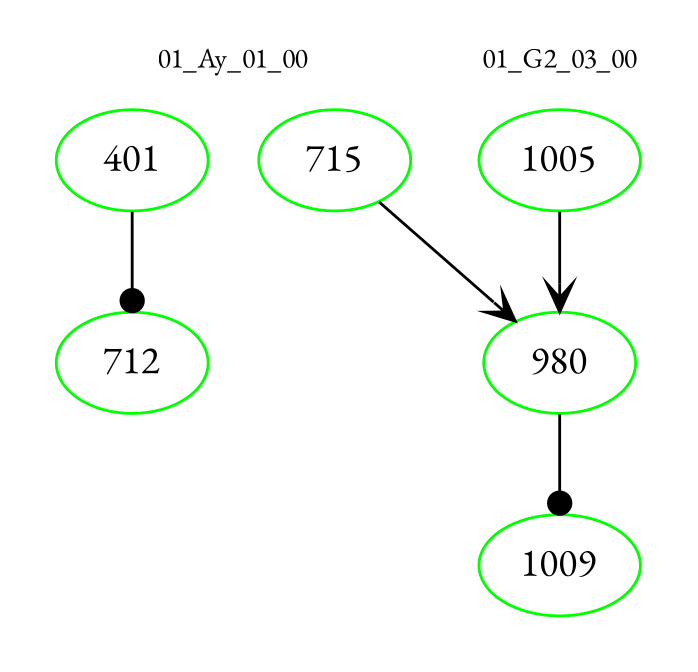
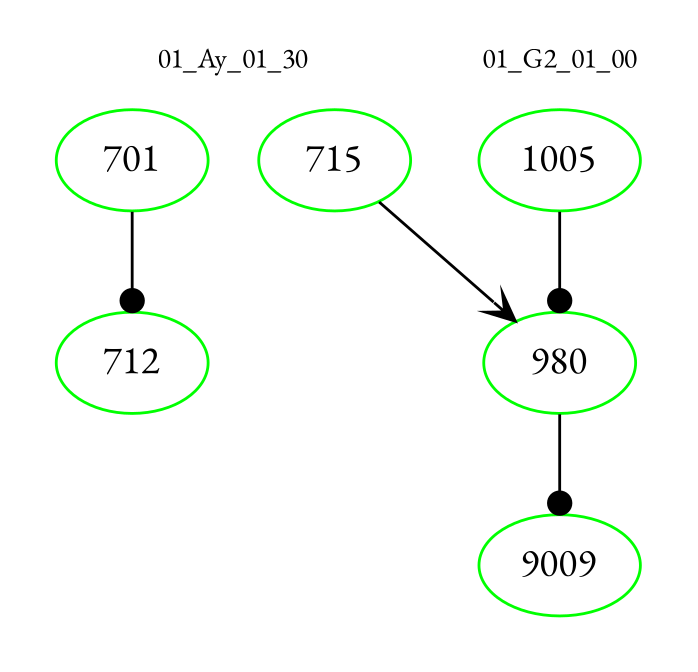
(233, 60) -> (233, 60)
(560, 60) -> (560, 60)
(132, 160) -> (132, 160)
(560, 248) -> (560, 251)
(560, 565) -> (560, 565)
